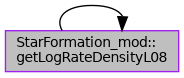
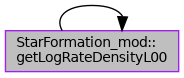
(92, 51) -> (92, 51)
